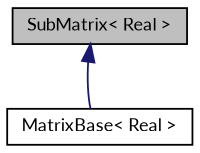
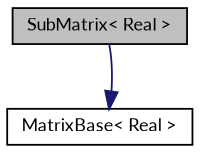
(88, 86) -> (112, 68)
